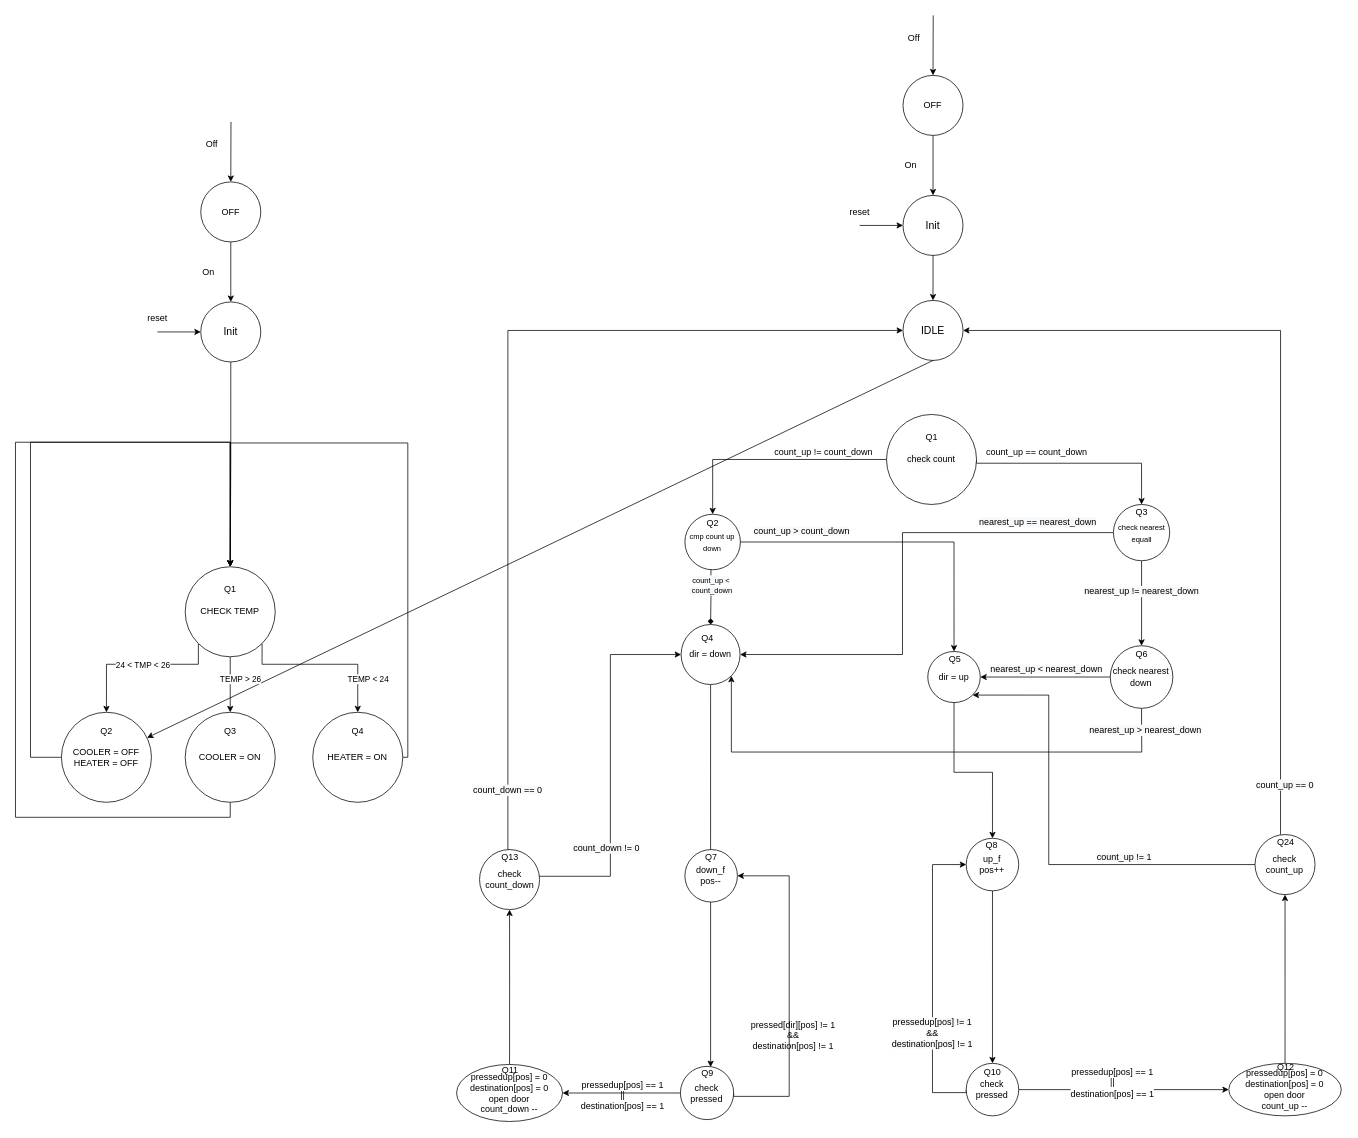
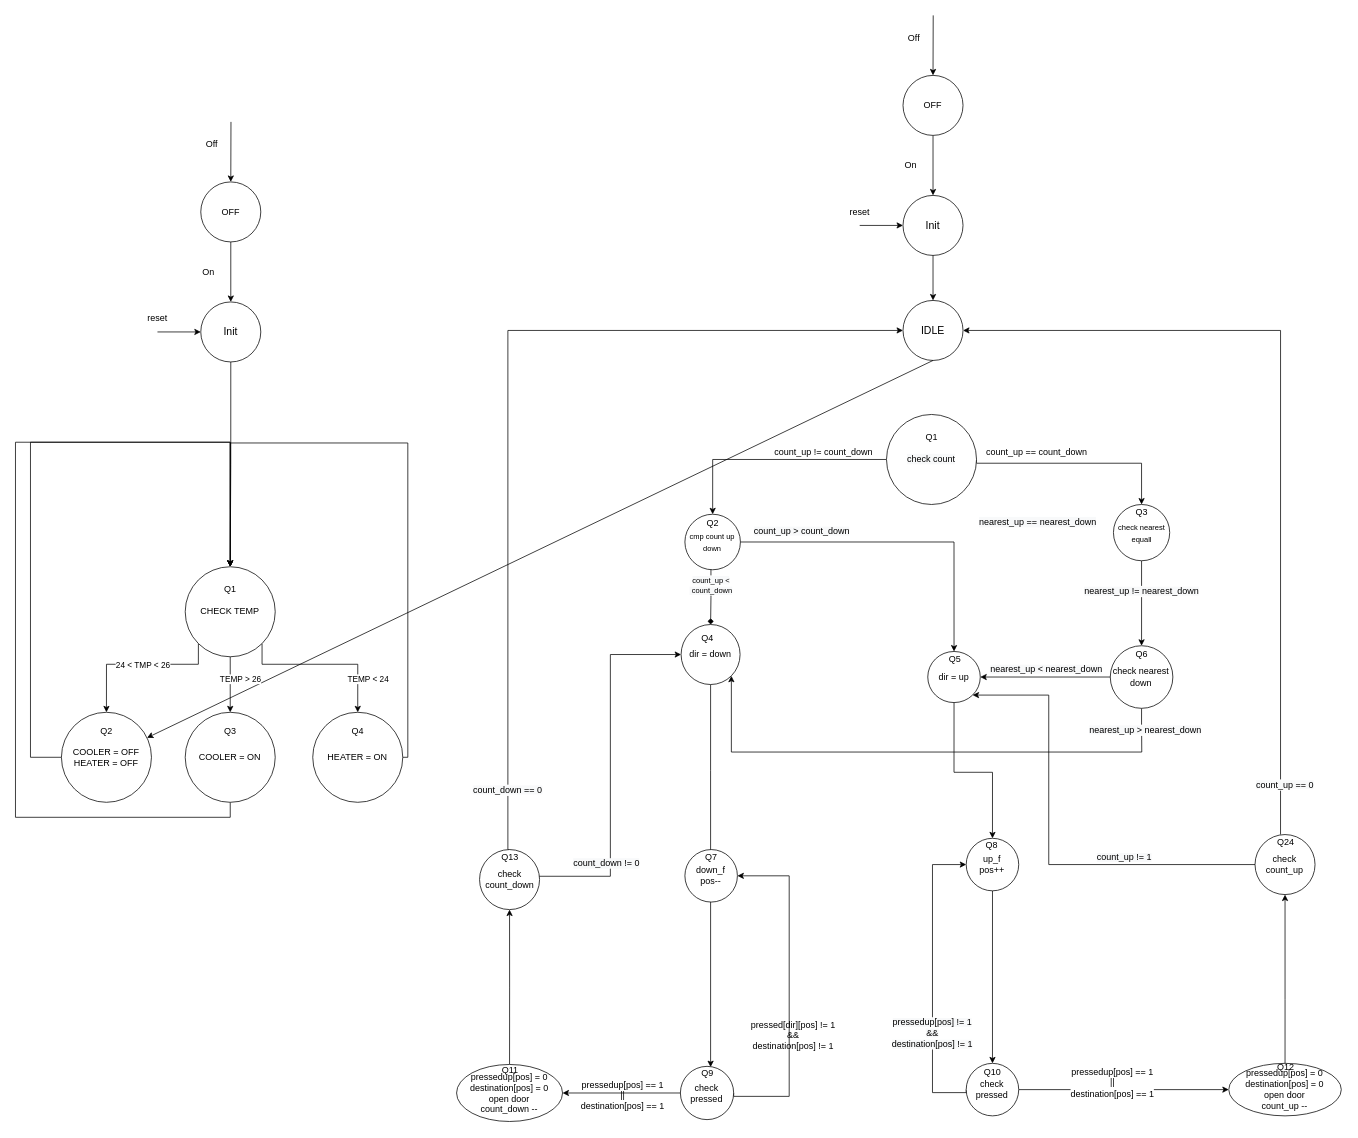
(902, 567) -> none
(609, 849) -> (609, 864)
